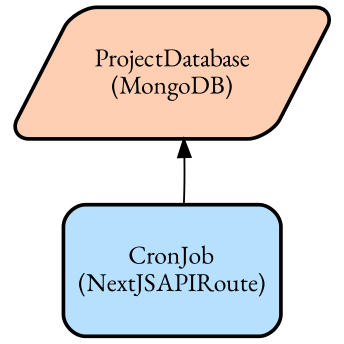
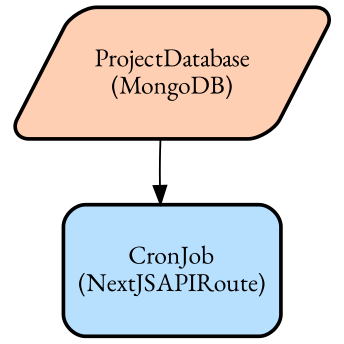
(184, 181) -> (160, 162)
